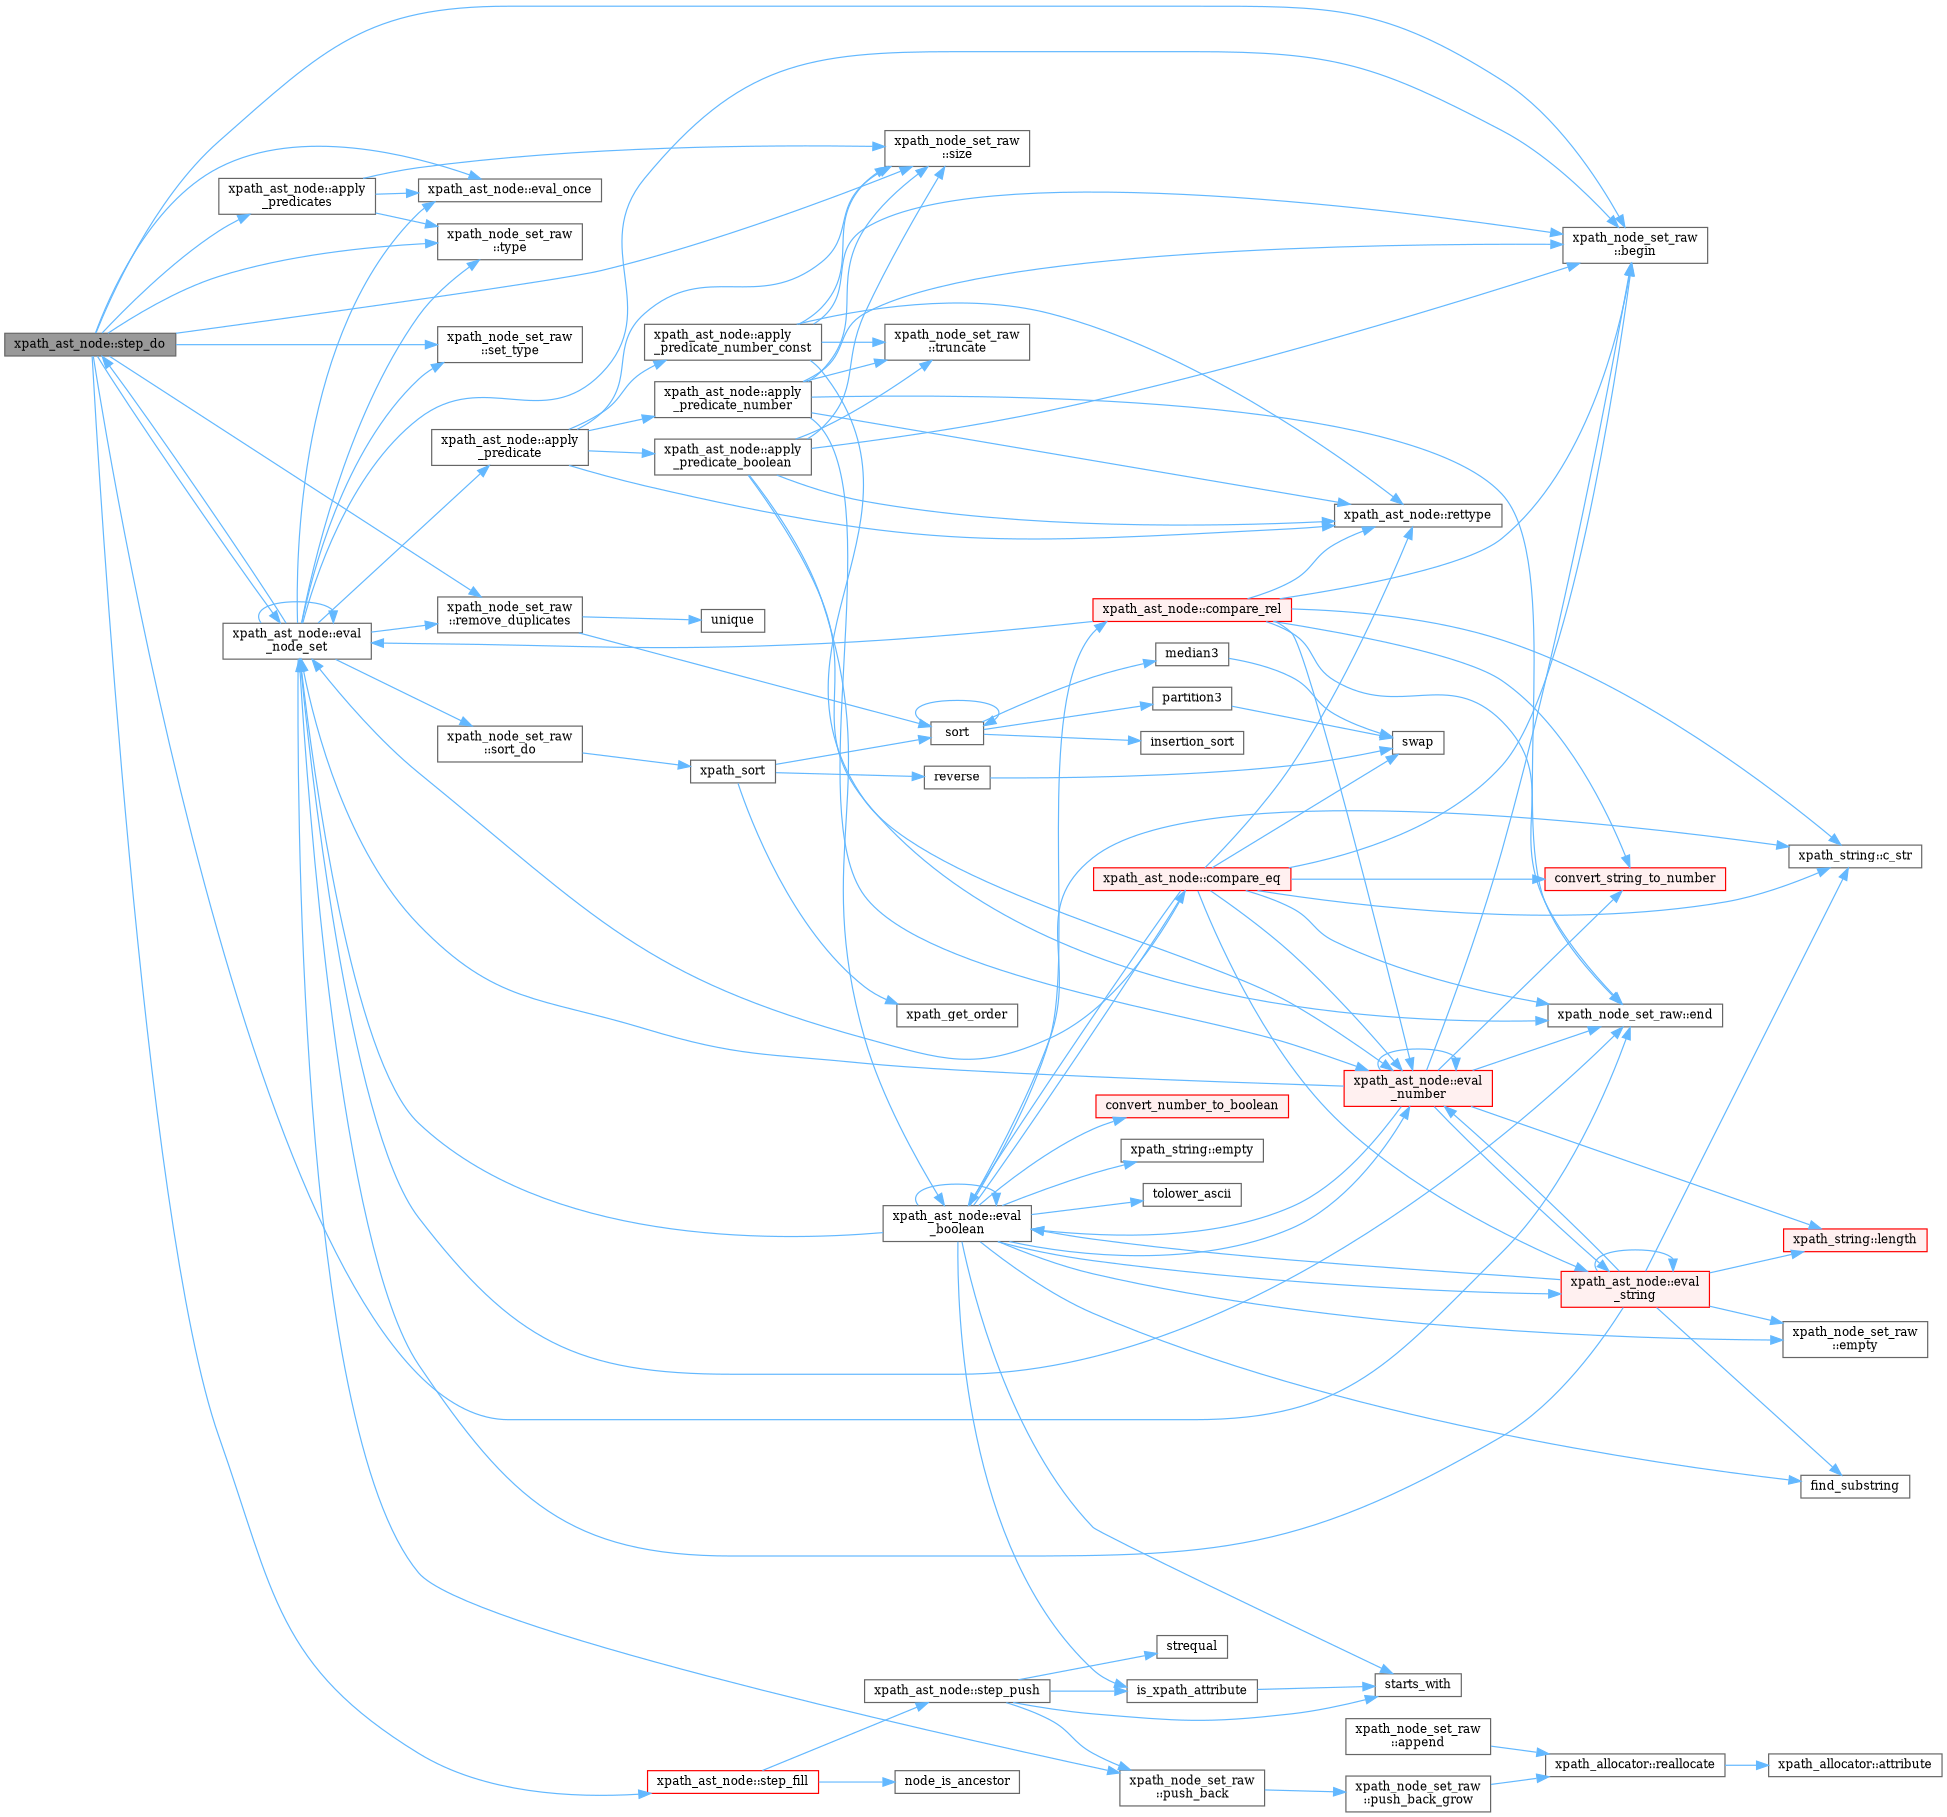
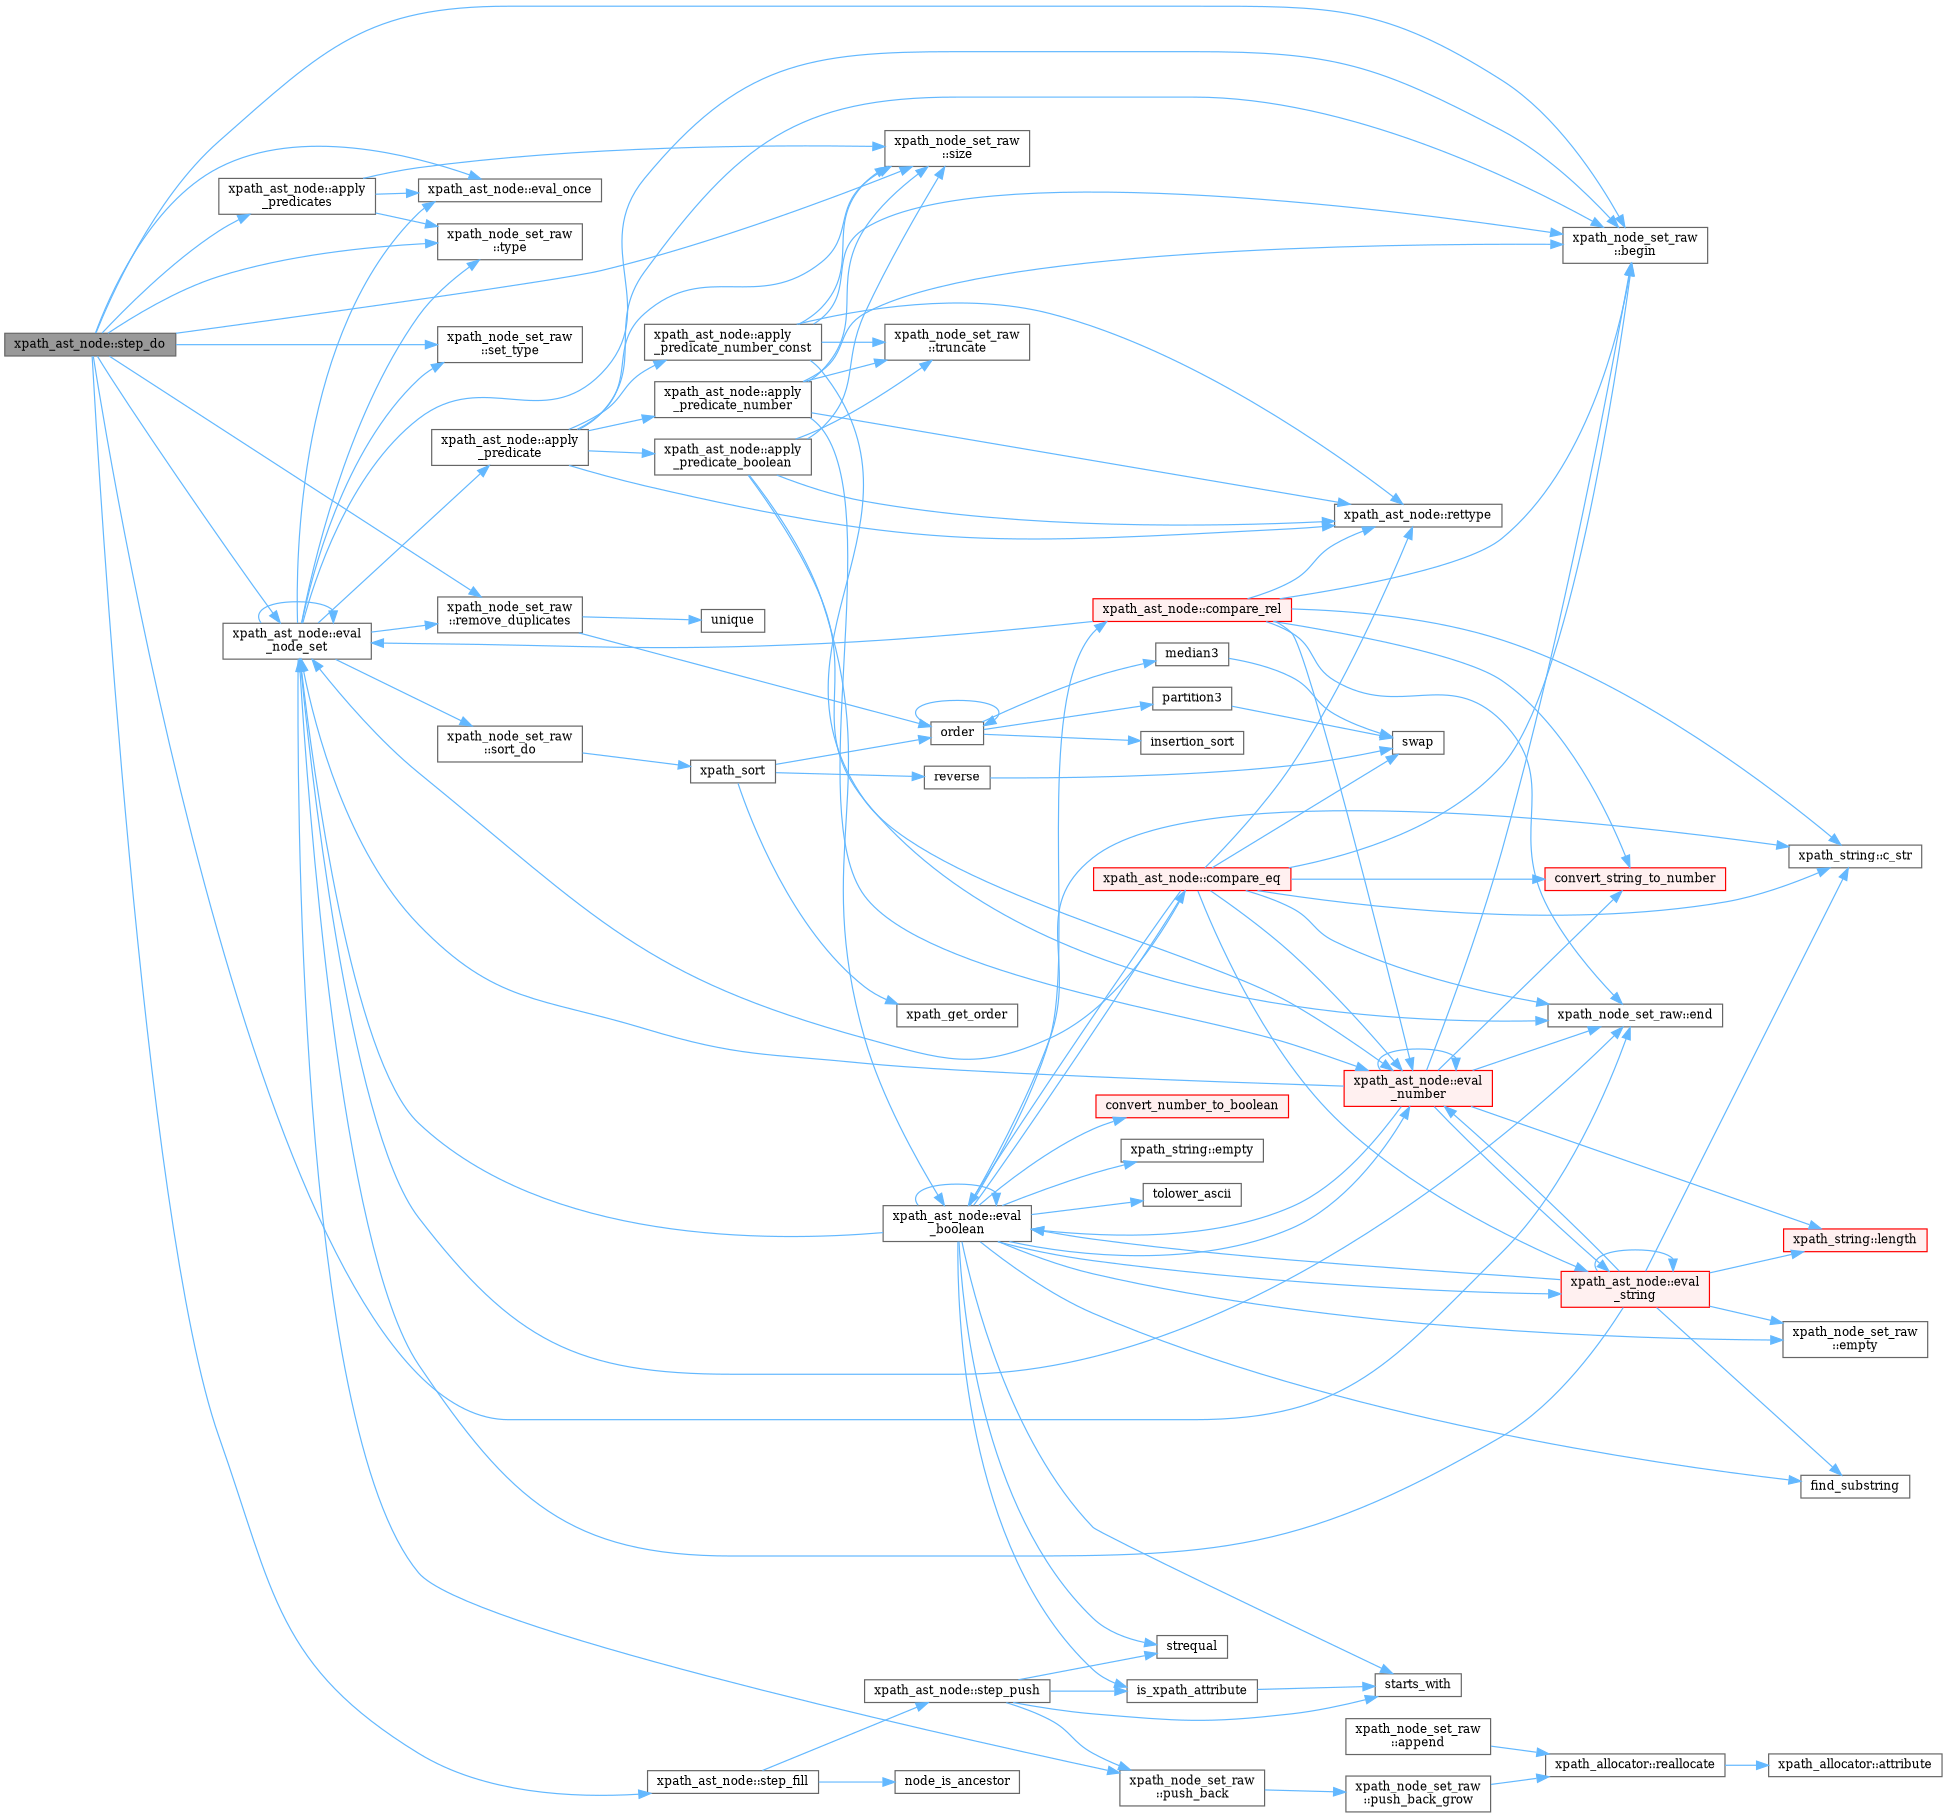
(1175, 381) -> (1008, 97)
(1425, 452) -> none
(200, 493) -> none
(957, 733) -> (957, 733)
none -> (1002, 1470)
(733, 1782) -> (733, 1782)
